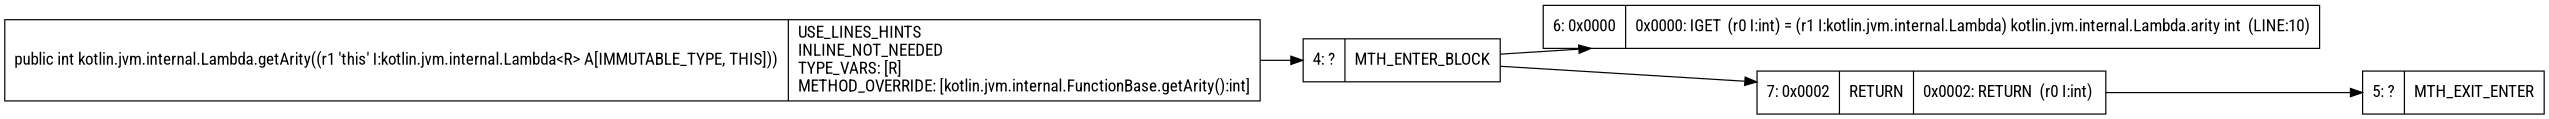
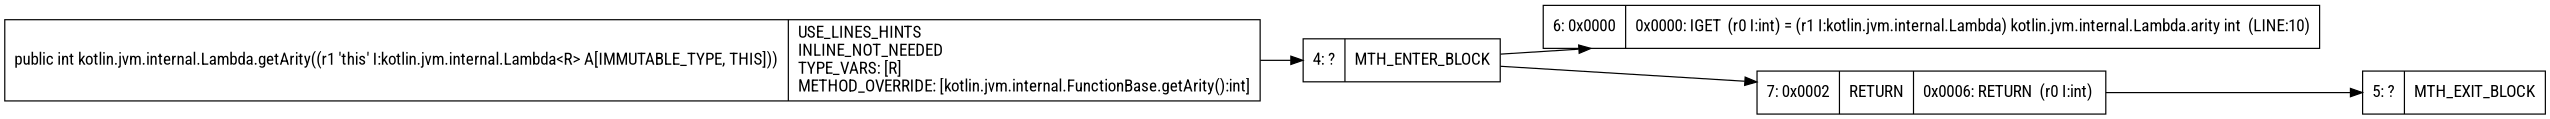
(2010, 92) -> (2010, 92)
(2474, 92) -> (2475, 92)
